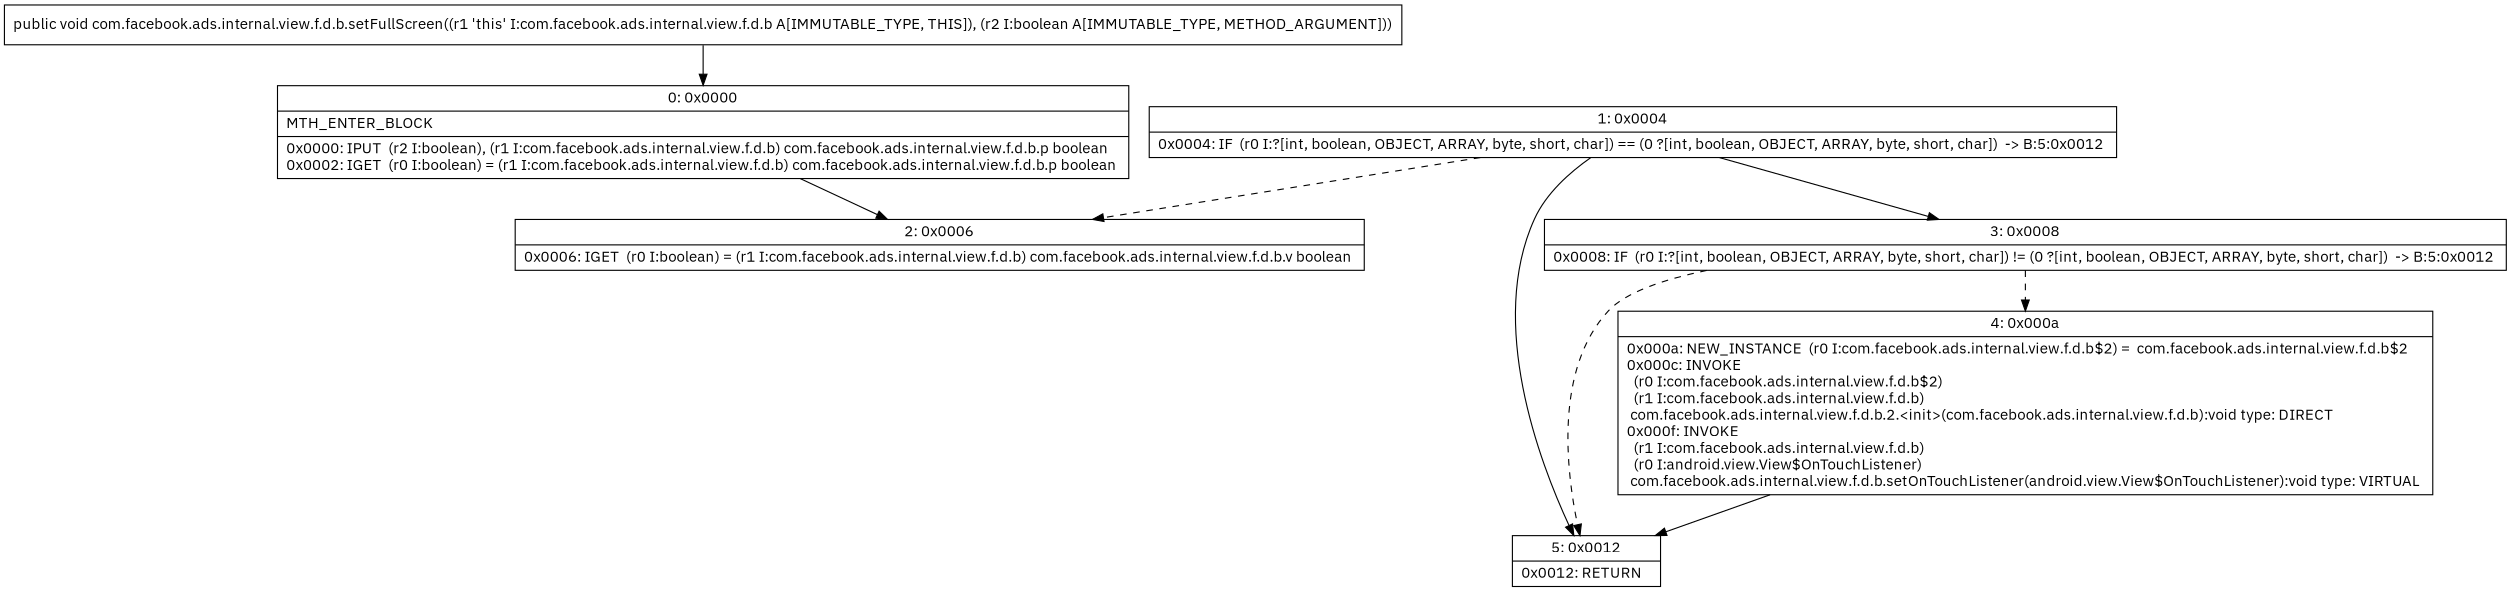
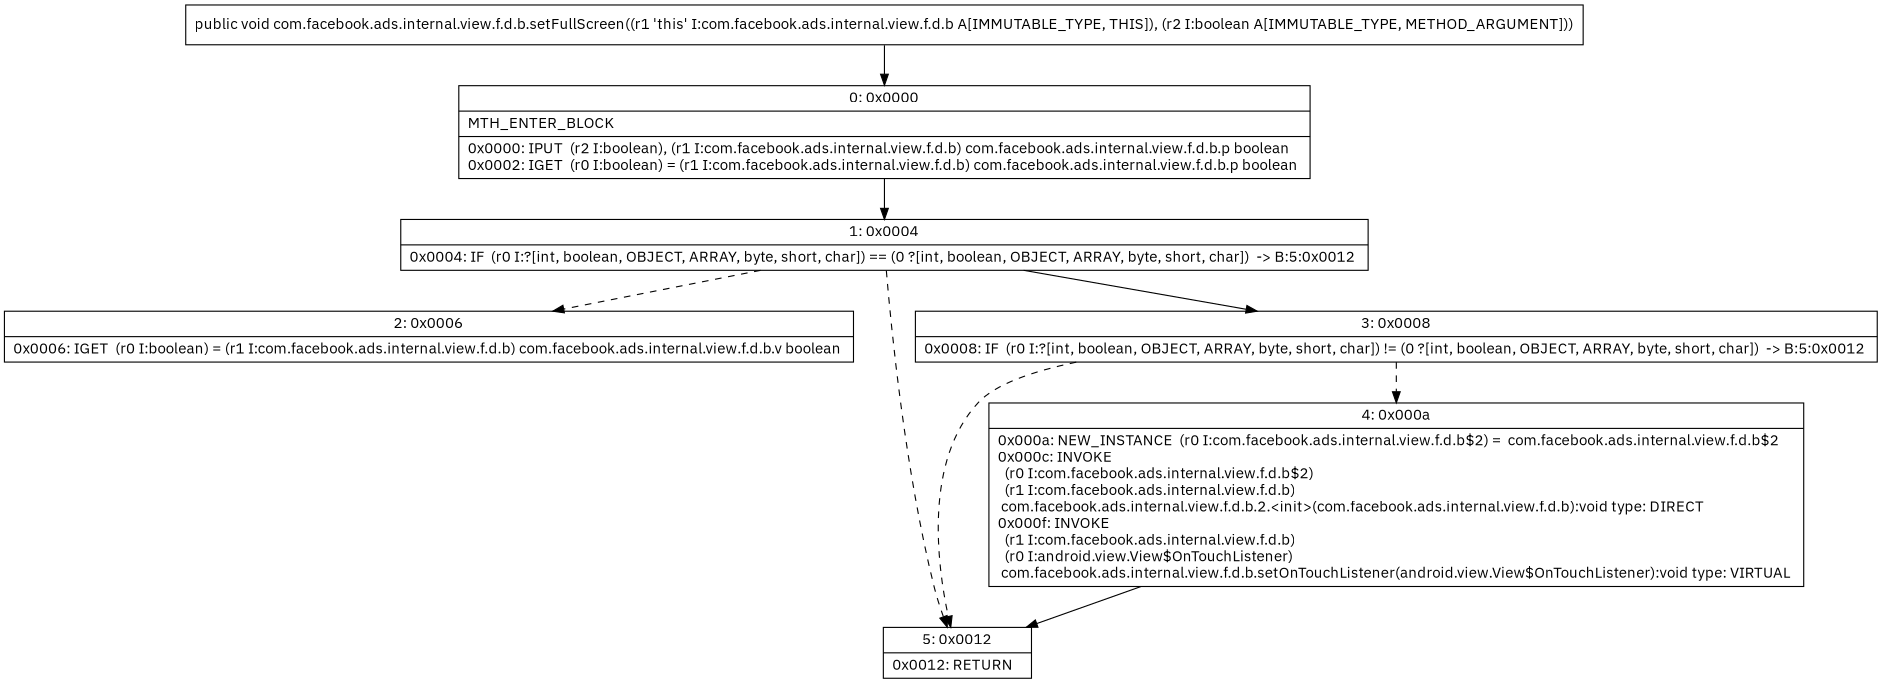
(839, 197) -> (884, 193)
(1516, 333) -> (907, 445)
